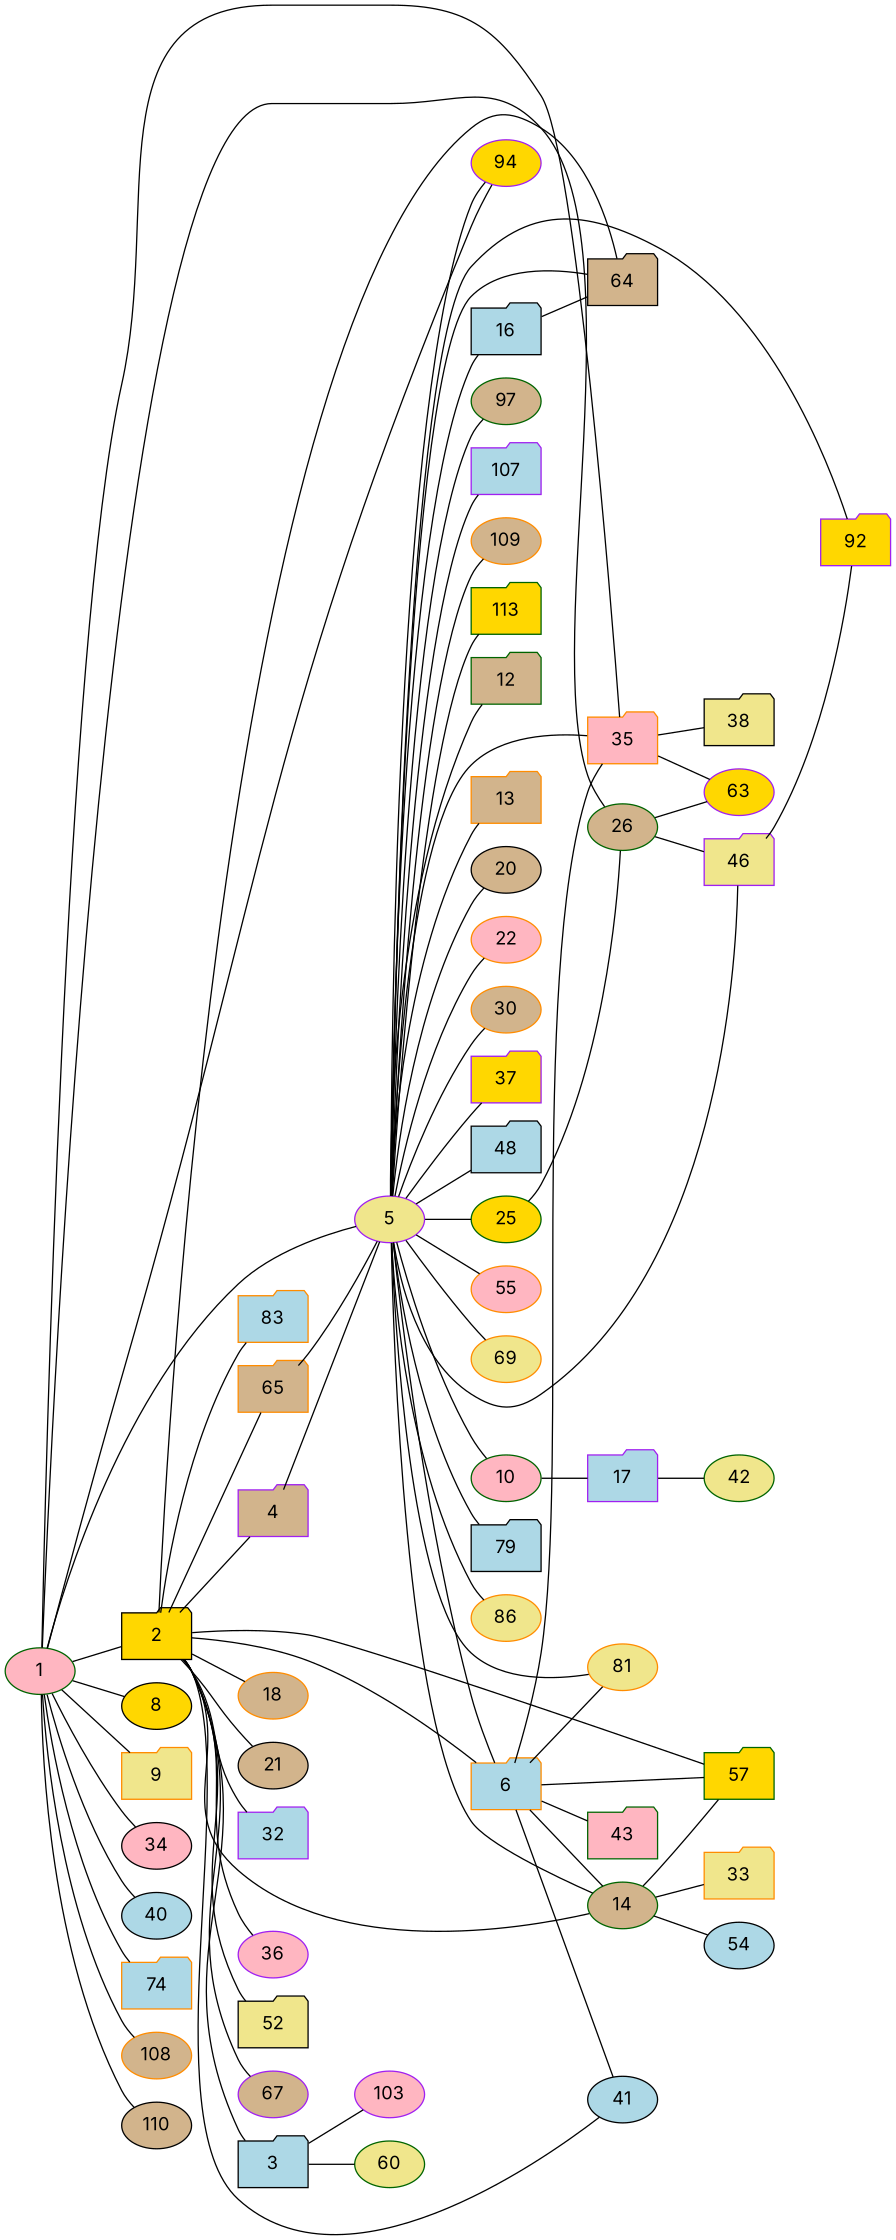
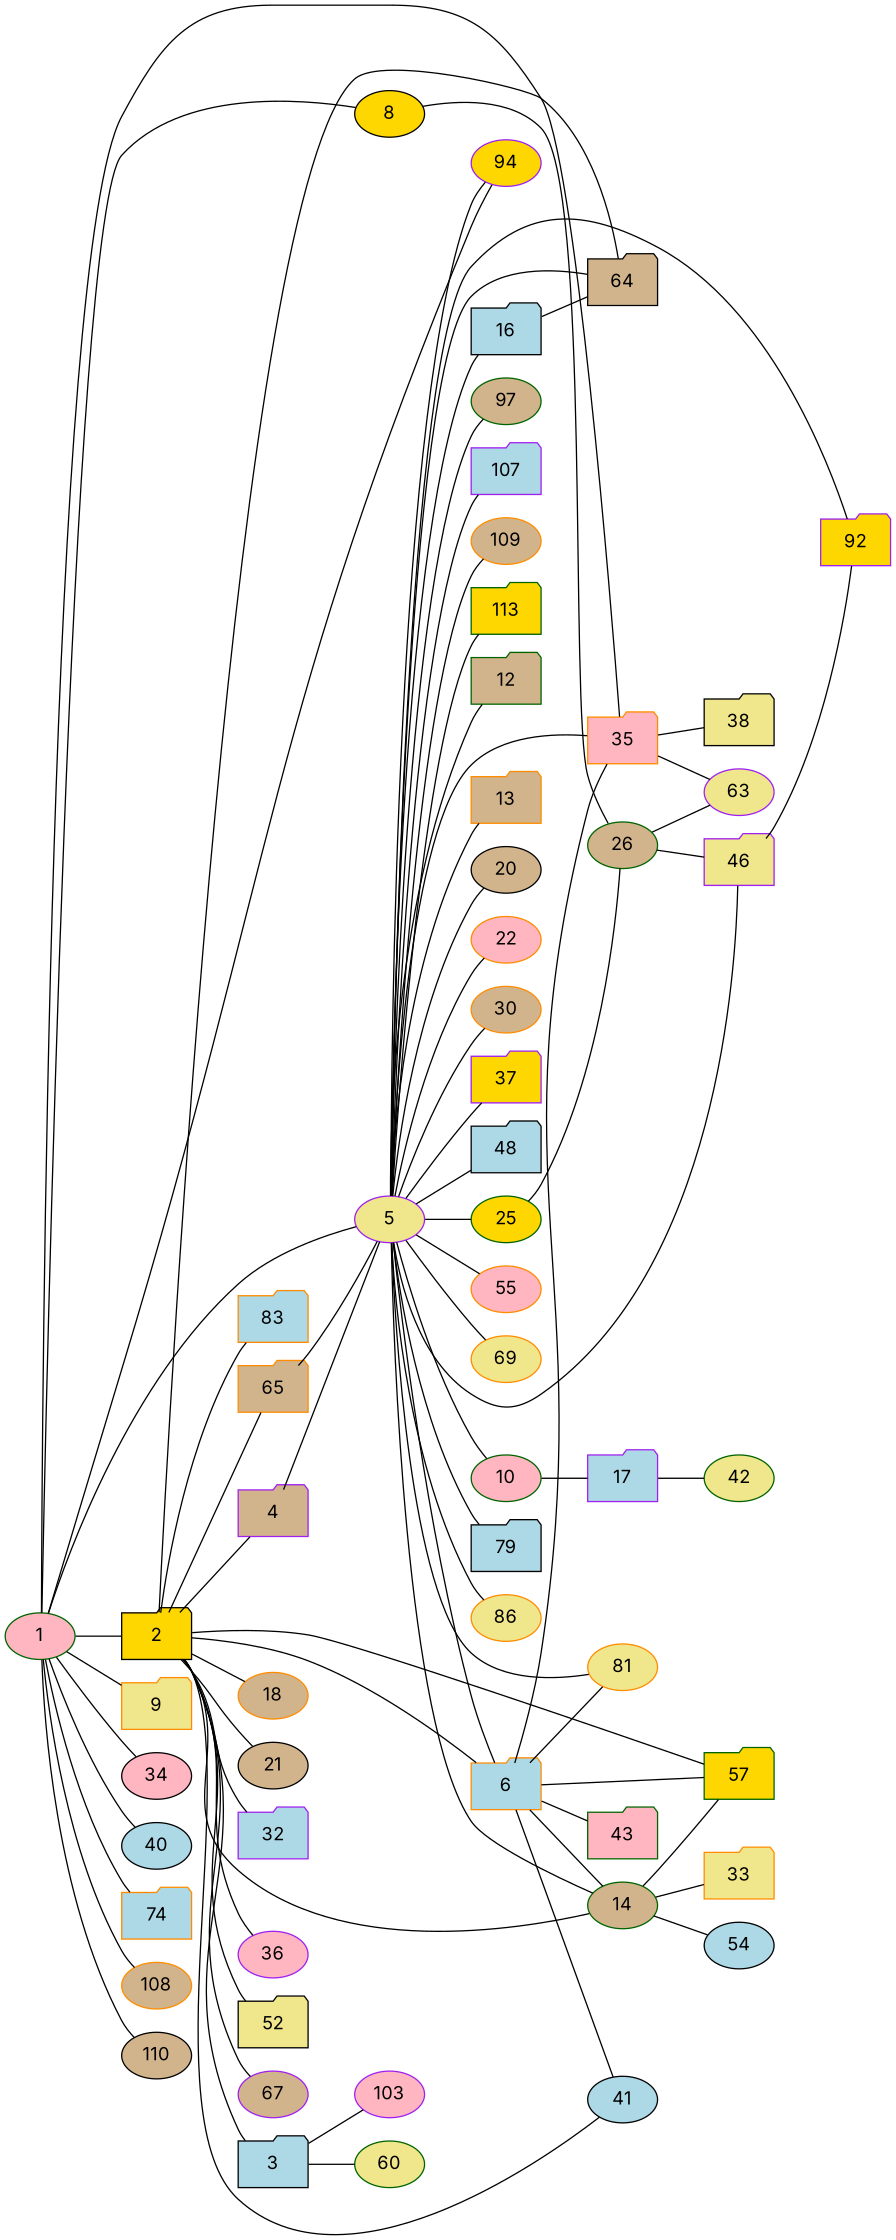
(158, 378) -> (575, 414)
(739, 792) -> (739, 792)
